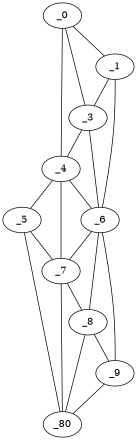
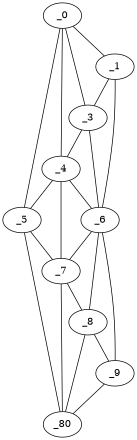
none -> (42, 118)
